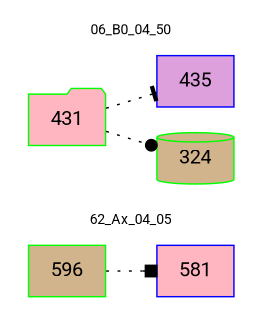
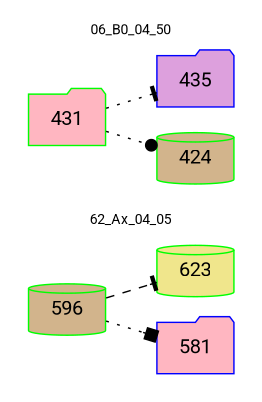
(195, 81) -> (195, 81)
(195, 158) -> (195, 158)
(67, 271) -> (67, 310)
none -> (195, 271)
(195, 271) -> (195, 348)
